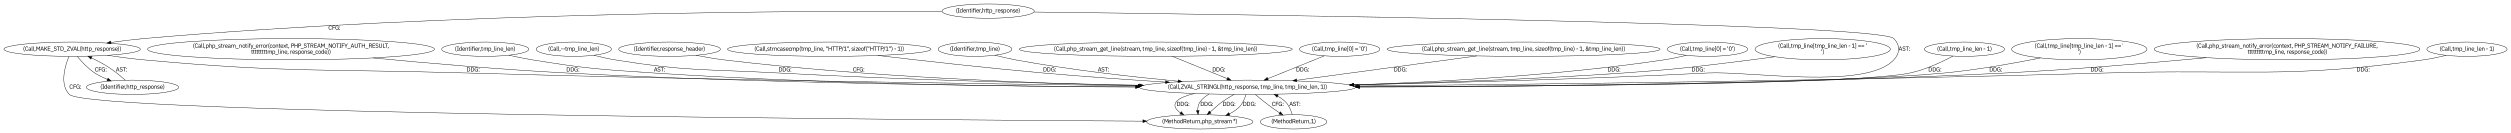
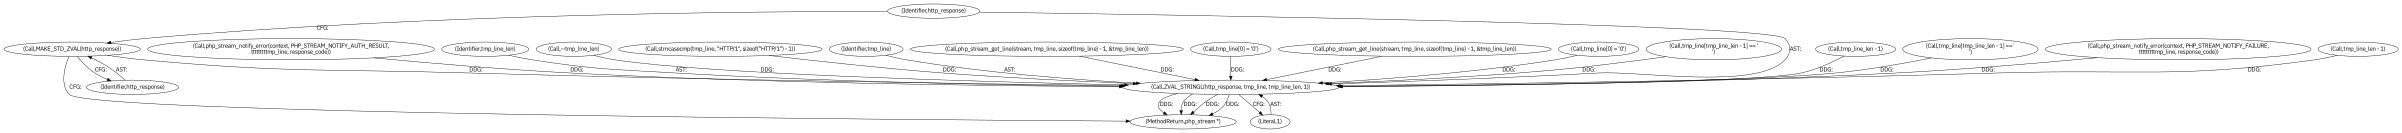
(670, 49) -> none
(1294, 122) -> (1270, 122)
